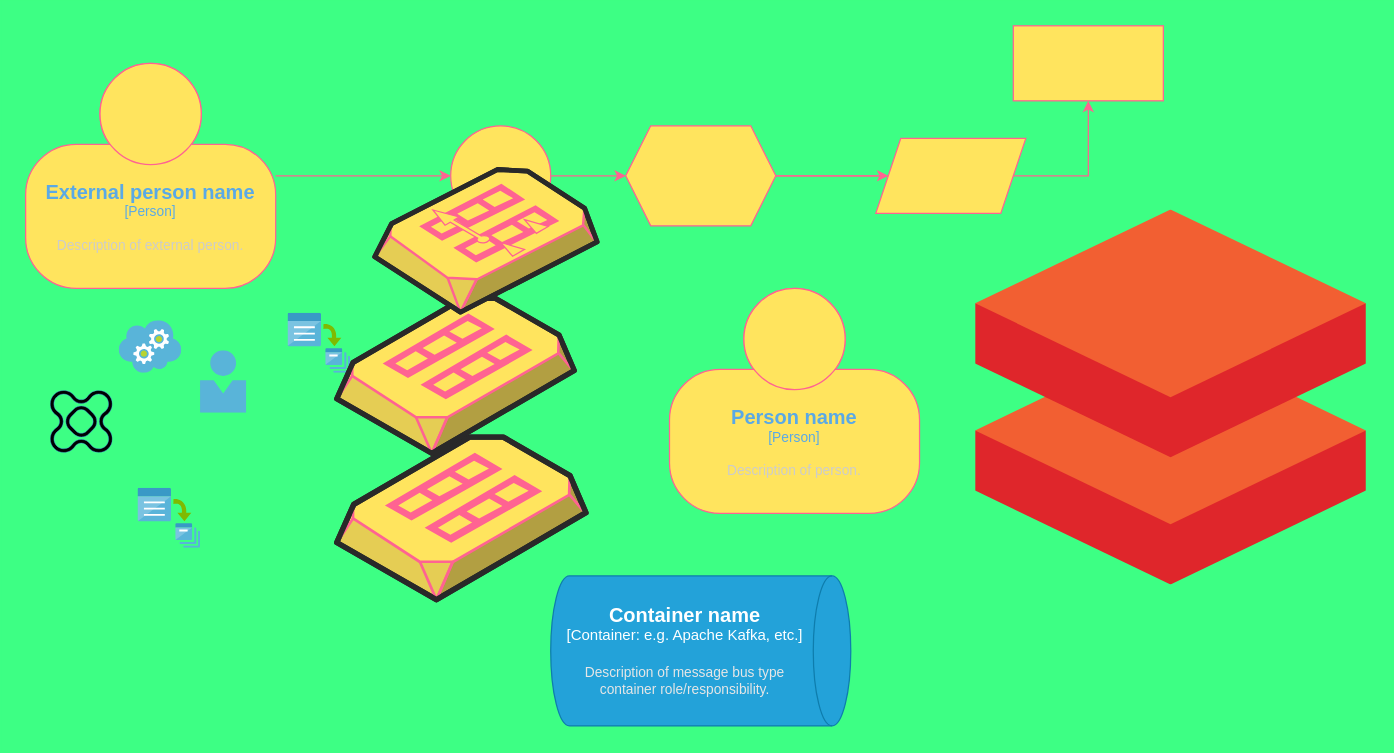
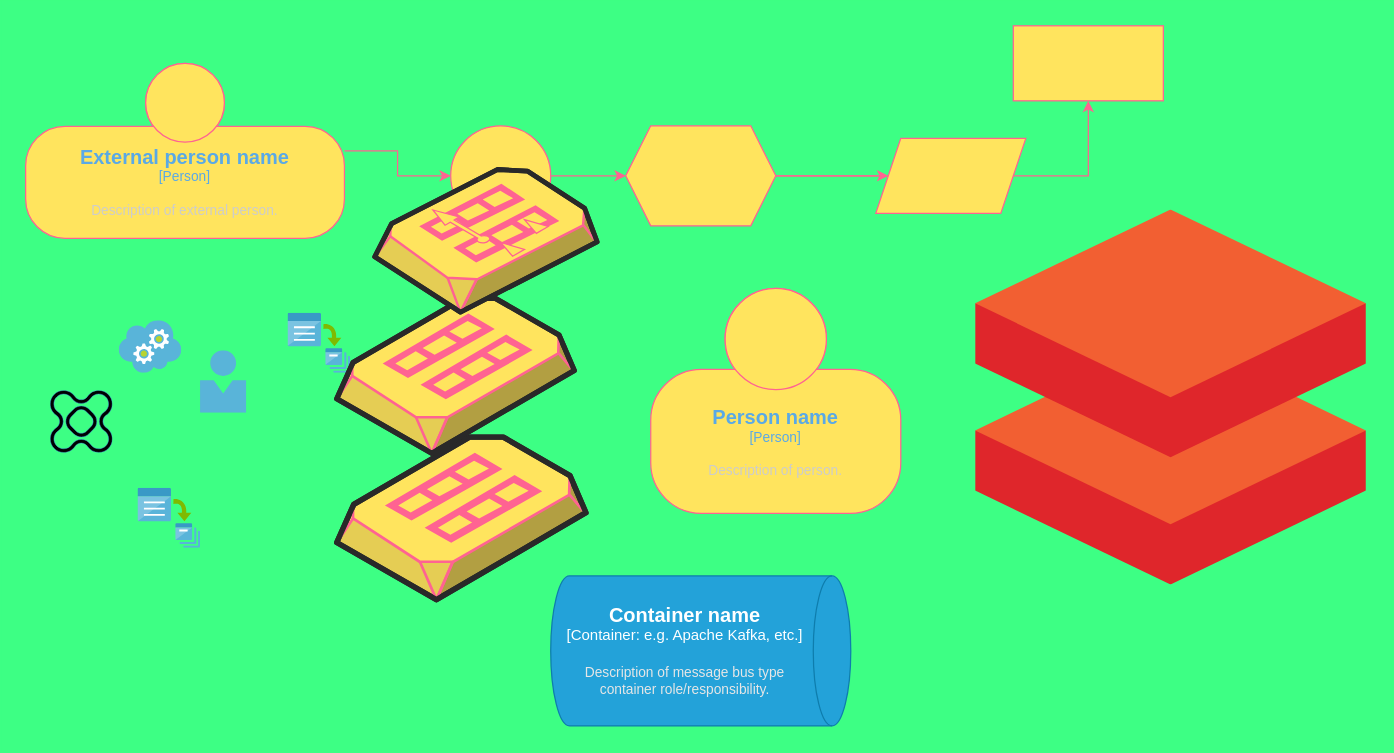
(151, 176) -> (185, 151)
(794, 401) -> (776, 401)
